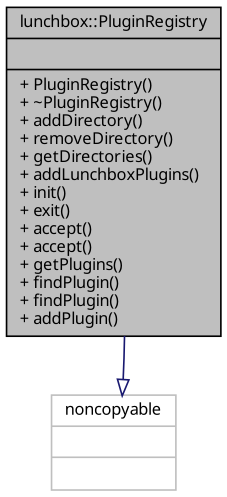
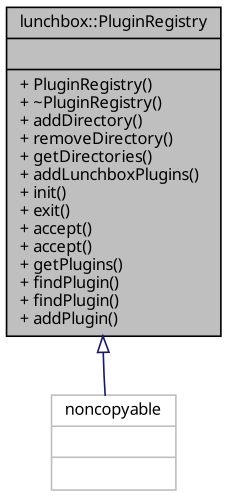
(124, 358) -> (104, 374)
